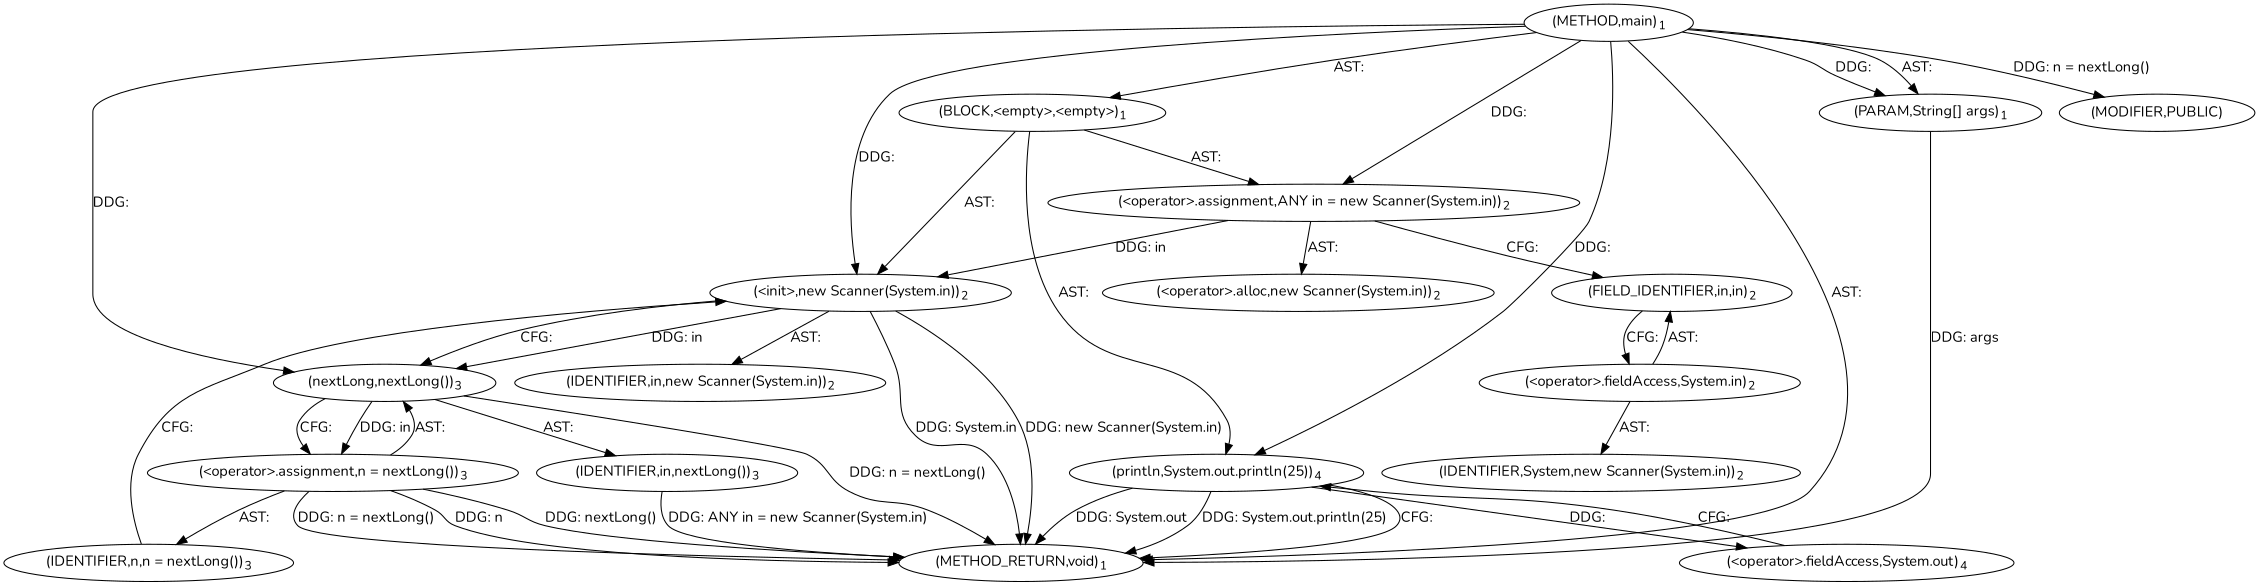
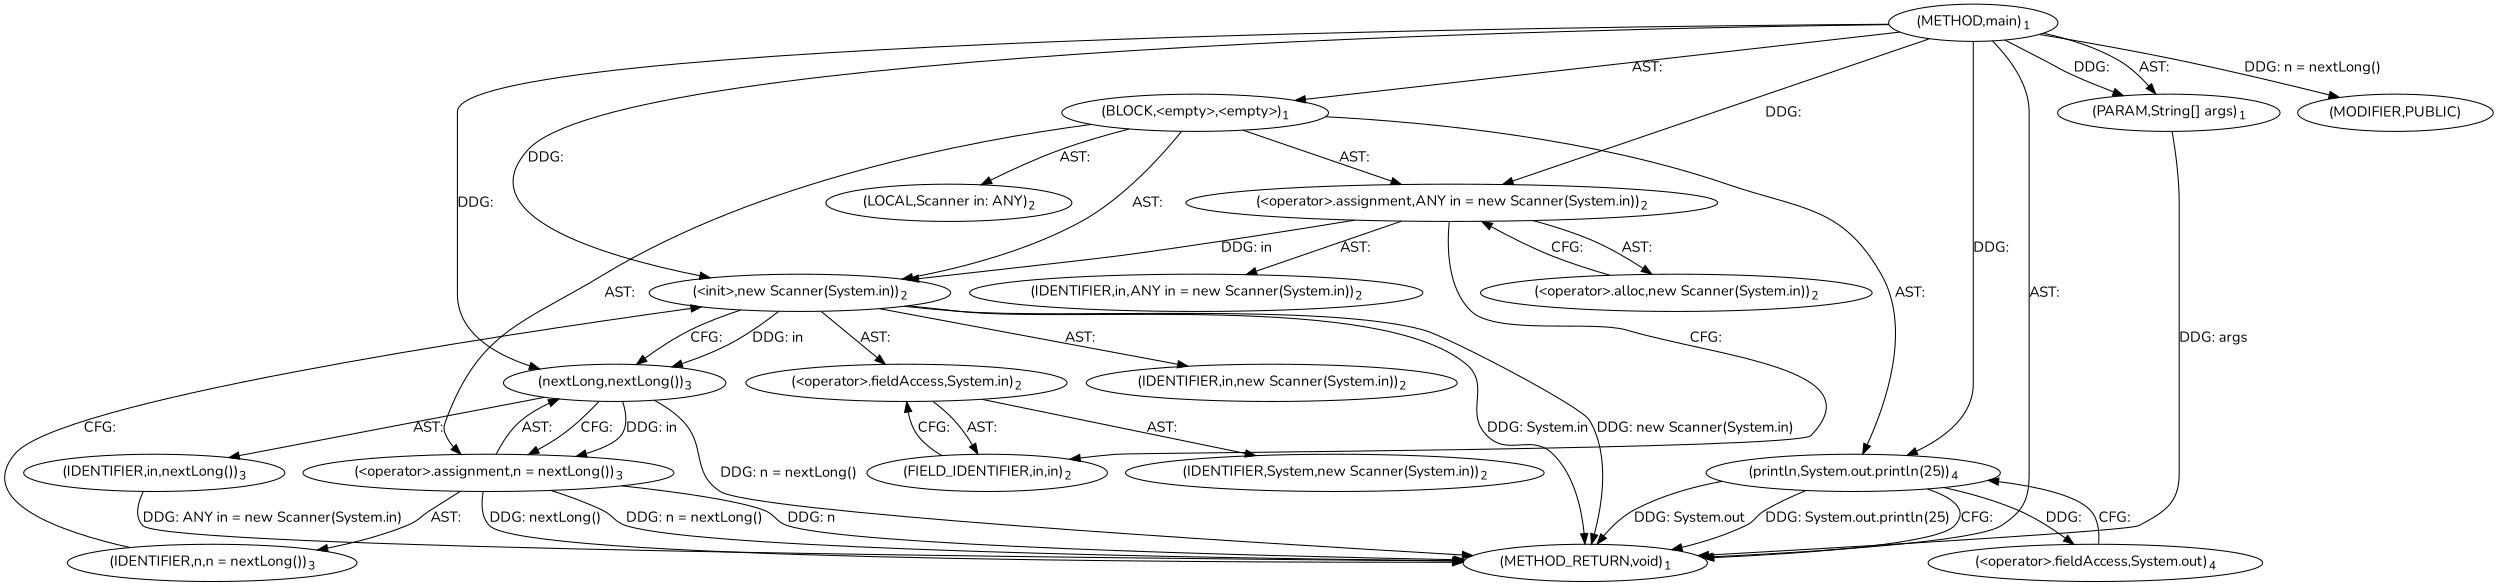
none -> (949, 203)
none -> (721, 217)
none -> (1549, 255)
none -> (1196, 293)
none -> (849, 335)
